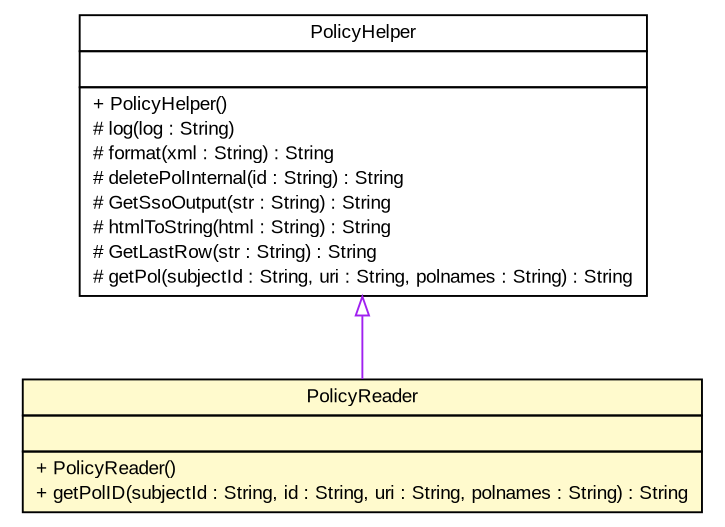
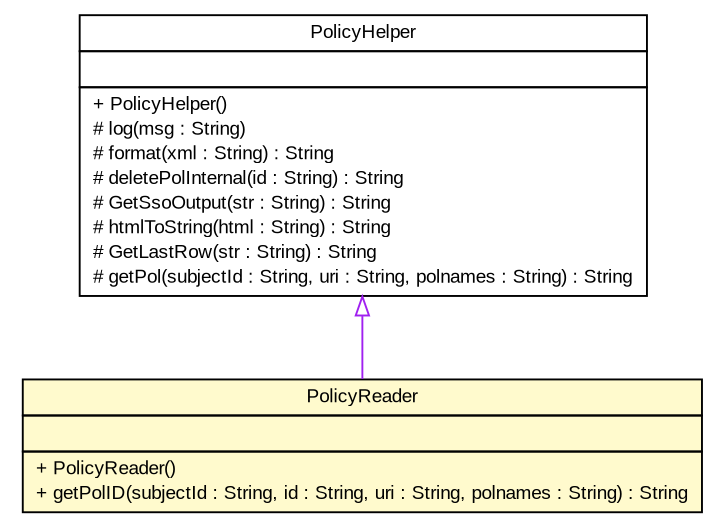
(164, 129) -> (170, 129)
